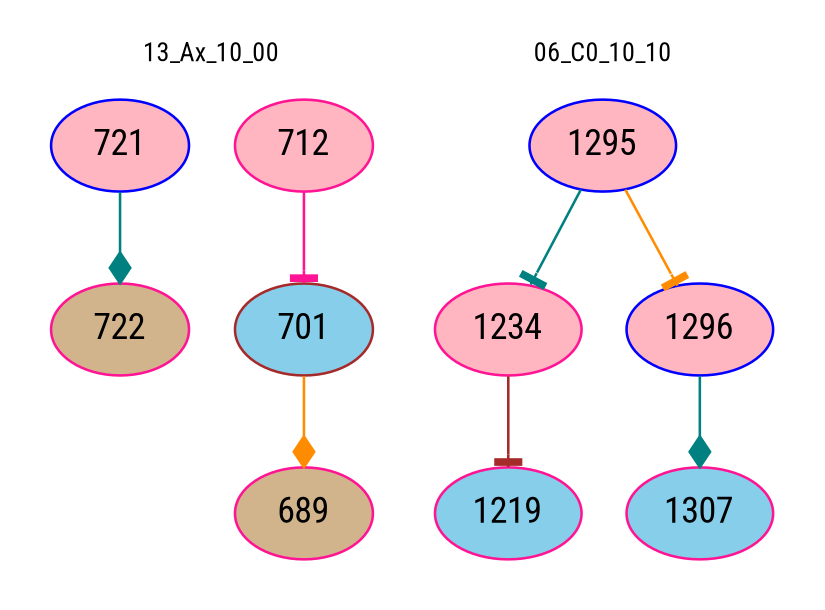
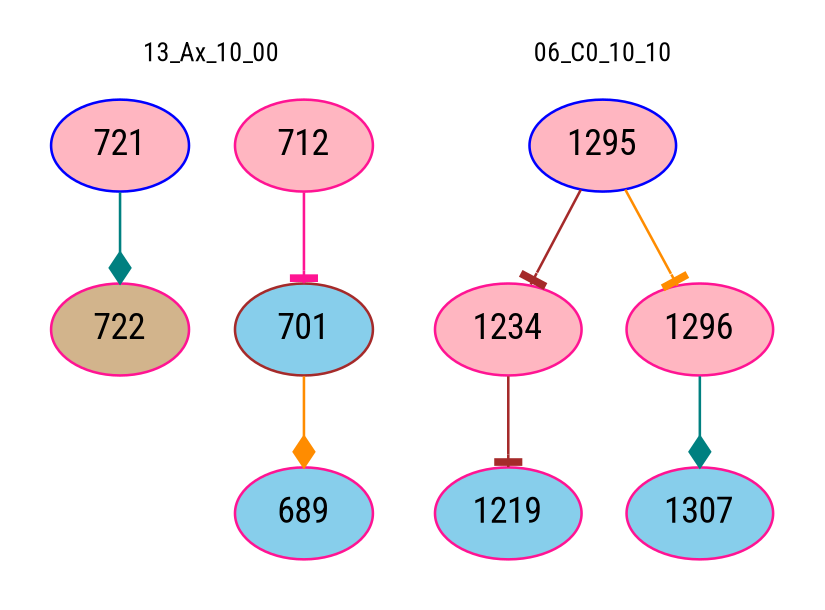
(559, 231) -> (559, 231)
(700, 329) -> (700, 329)
(304, 513) -> (304, 513)
